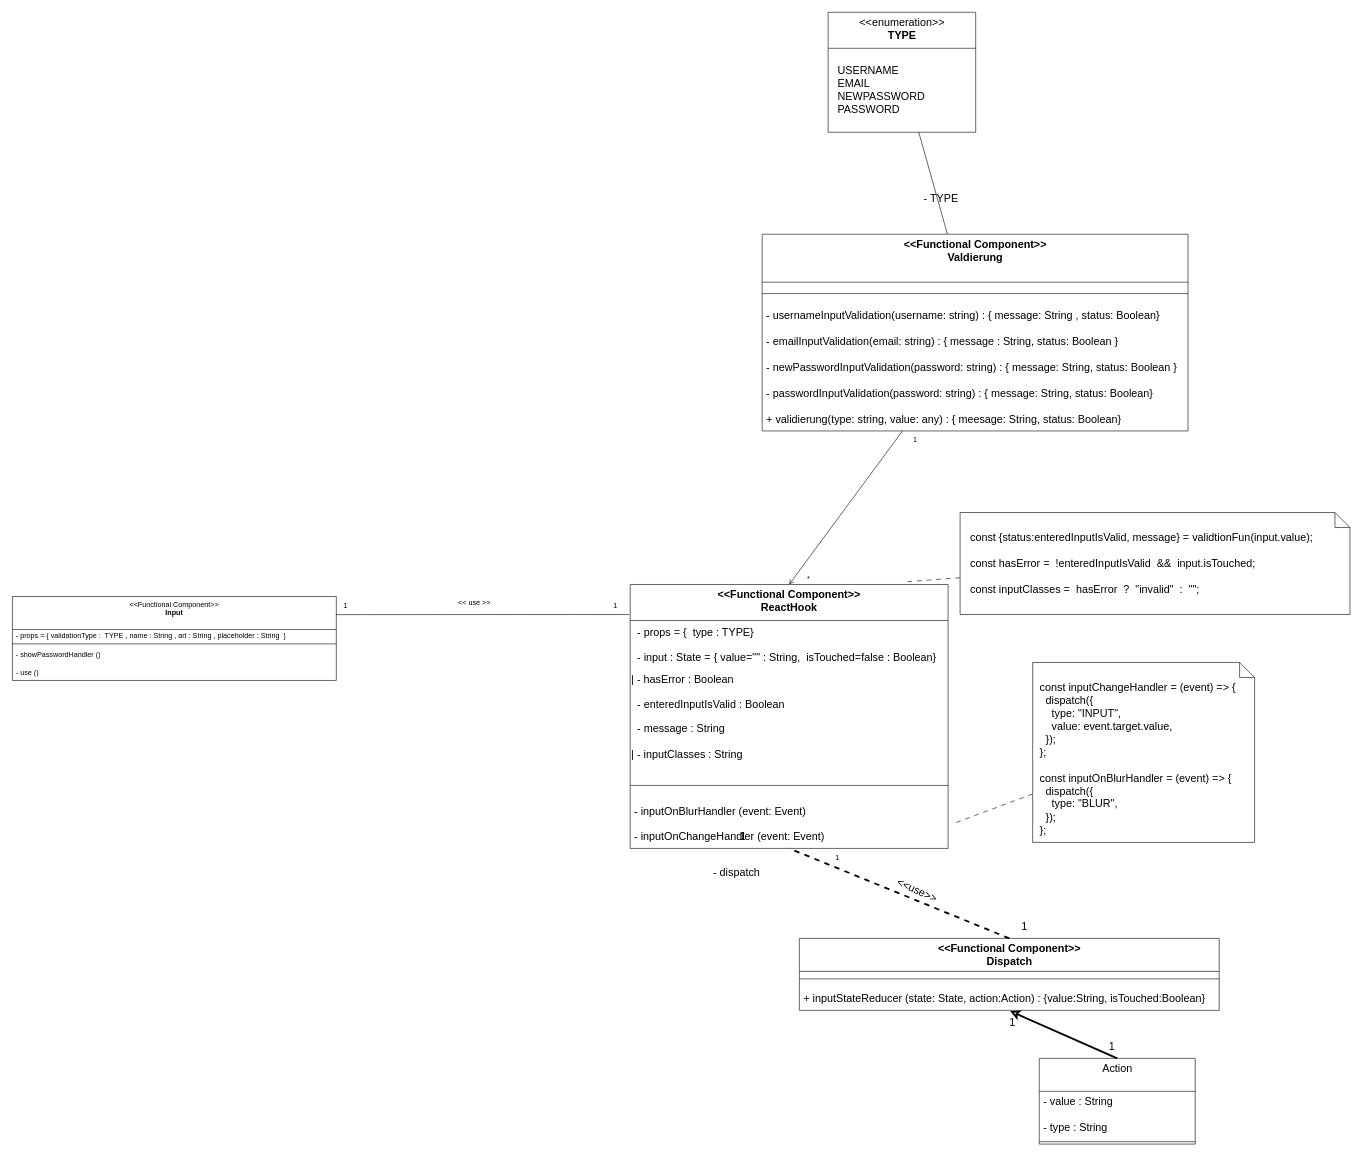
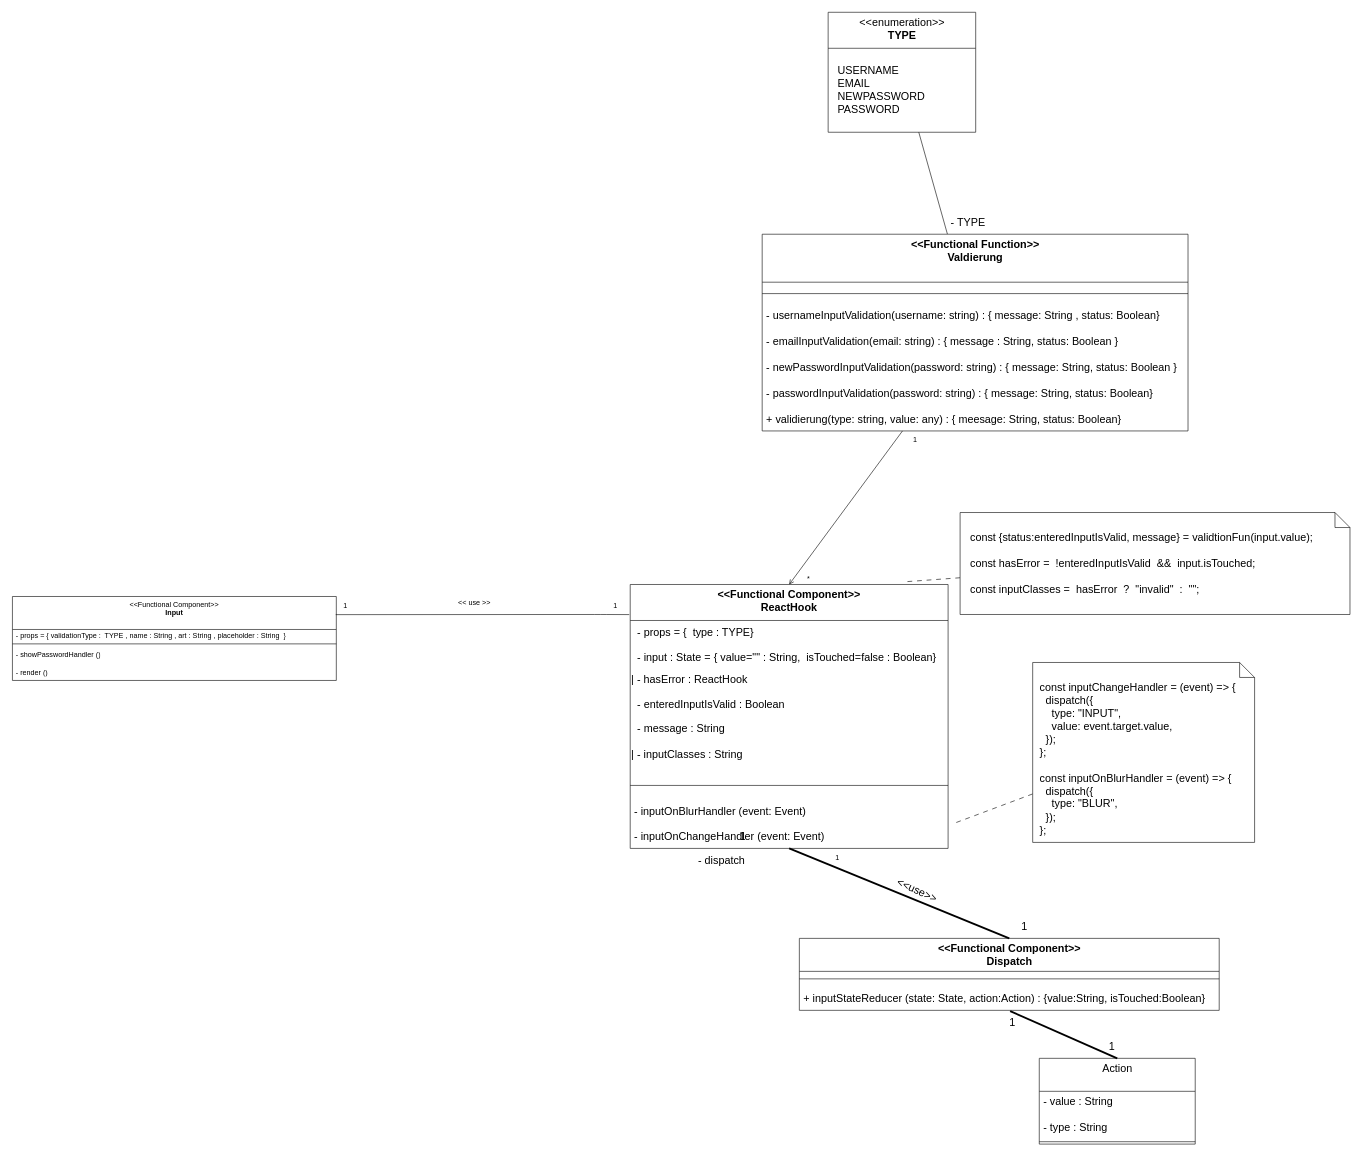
(941, 198) -> (968, 222)
(976, 251) -> (976, 251)
(61, 664) -> (61, 664)
(715, 693) -> (715, 693)
(737, 873) -> (722, 861)
(899, 894) -> (899, 894)
(1019, 1015) -> (1016, 1014)
